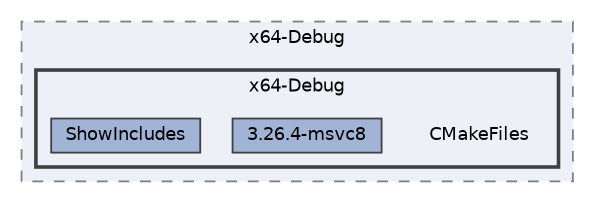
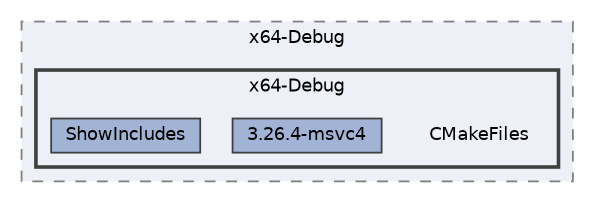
(307, 136) -> (307, 136)
